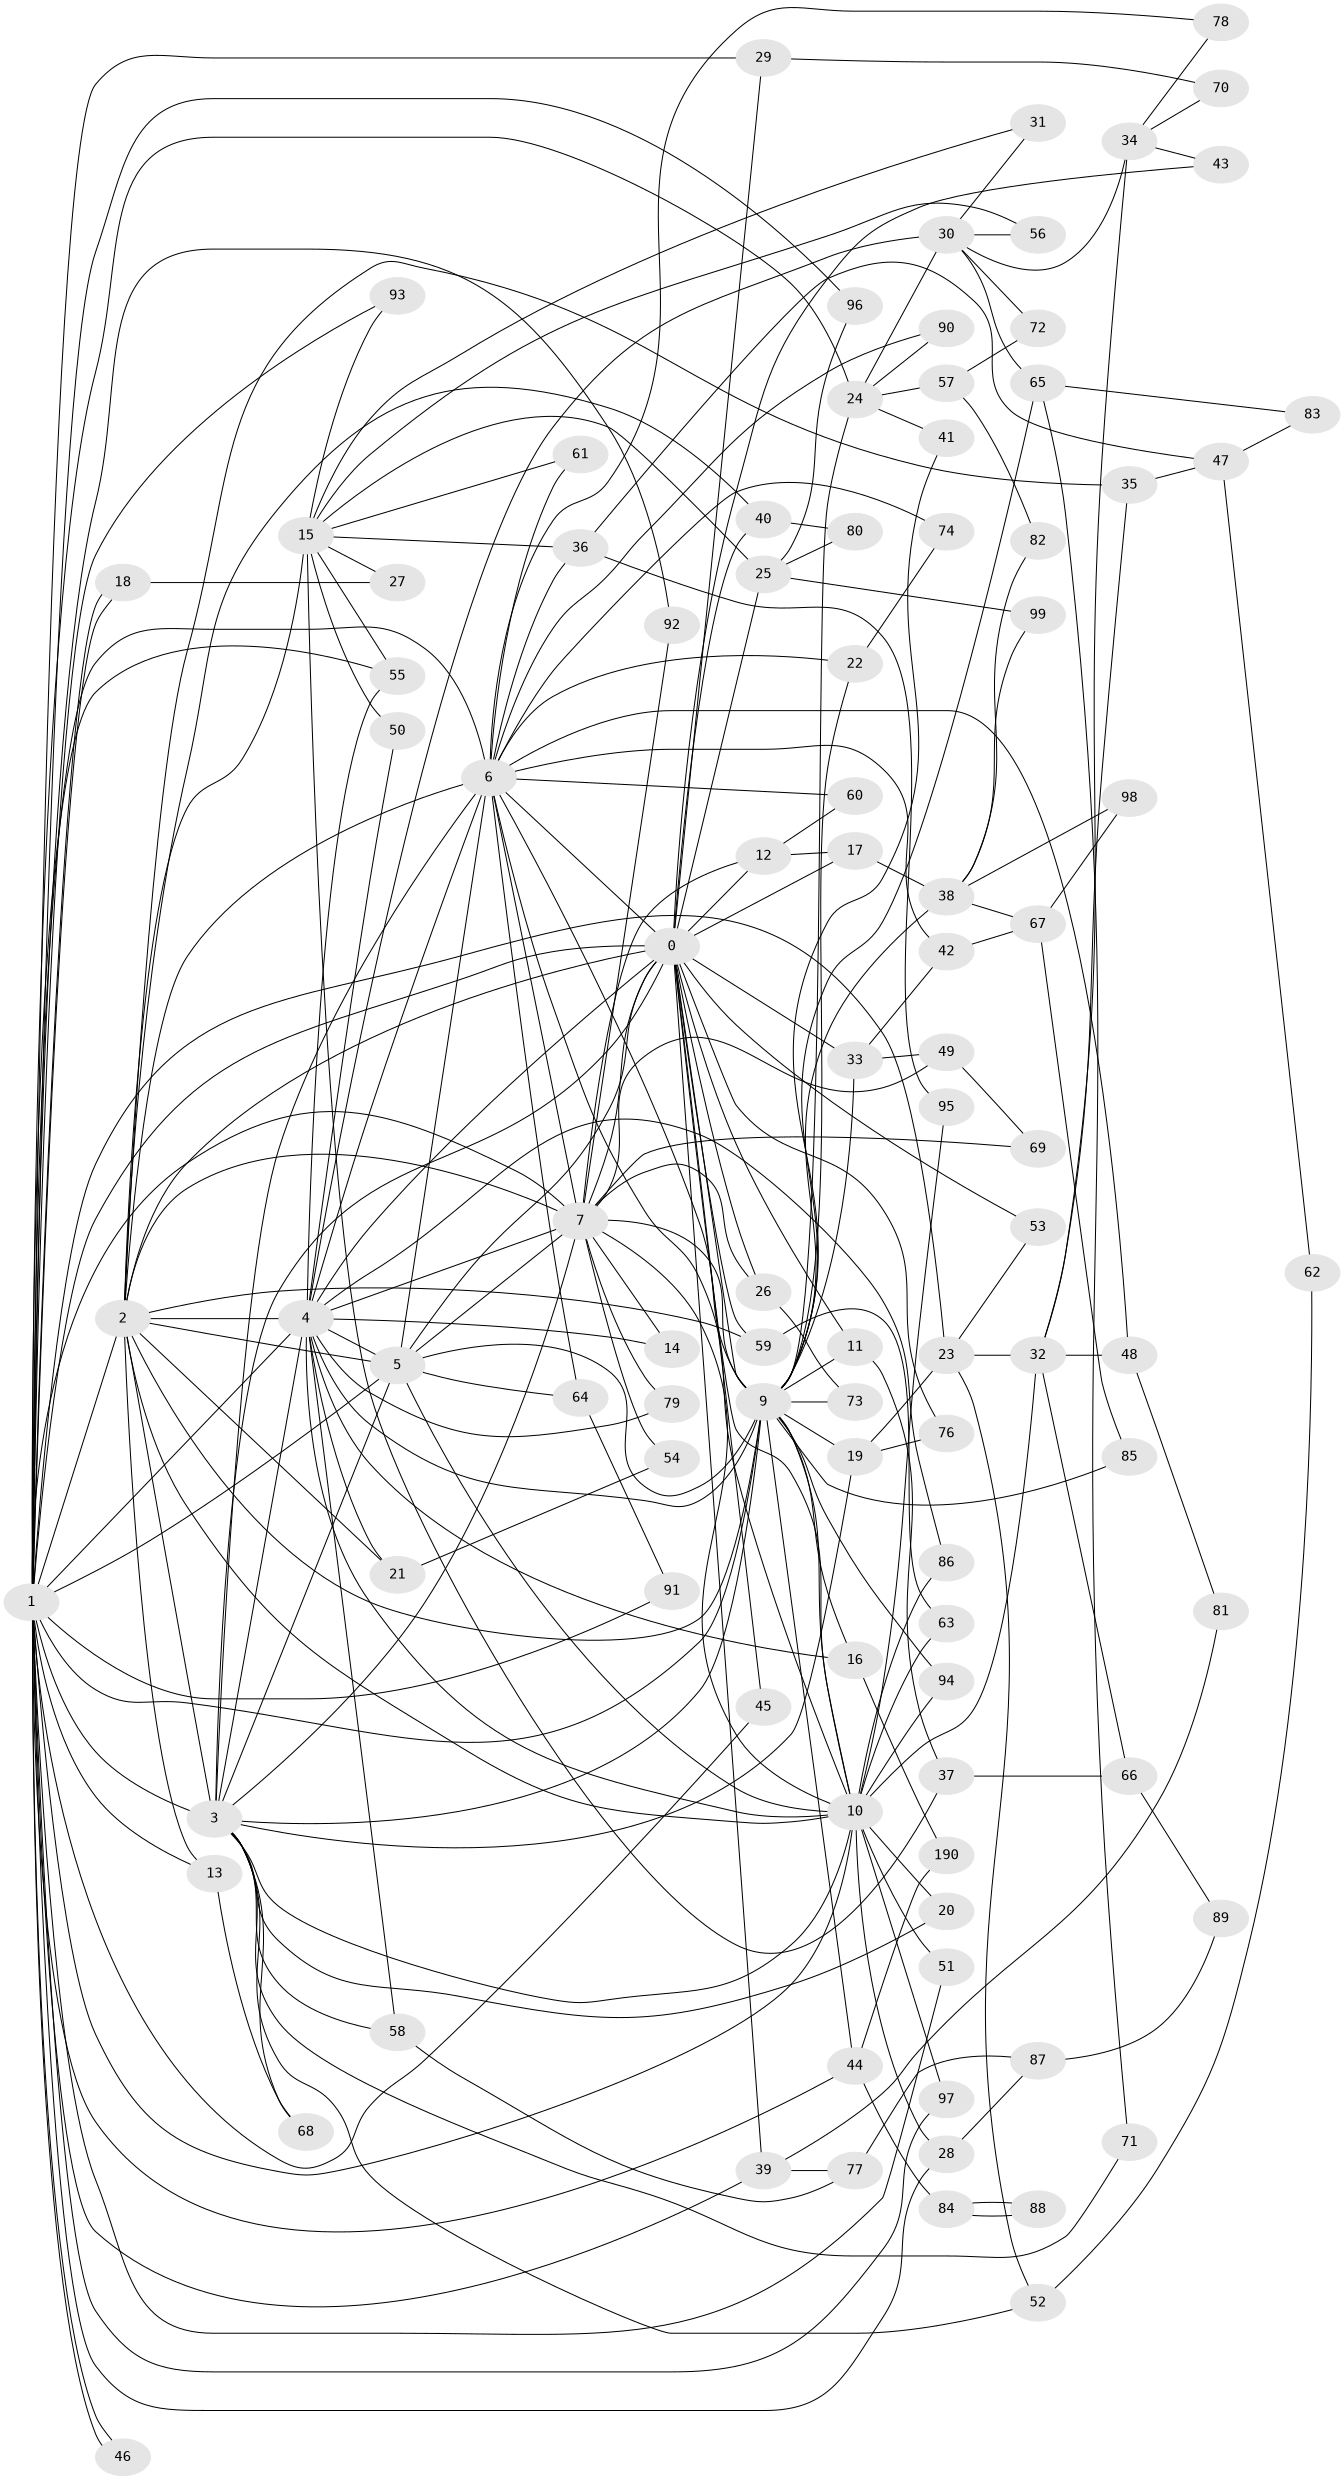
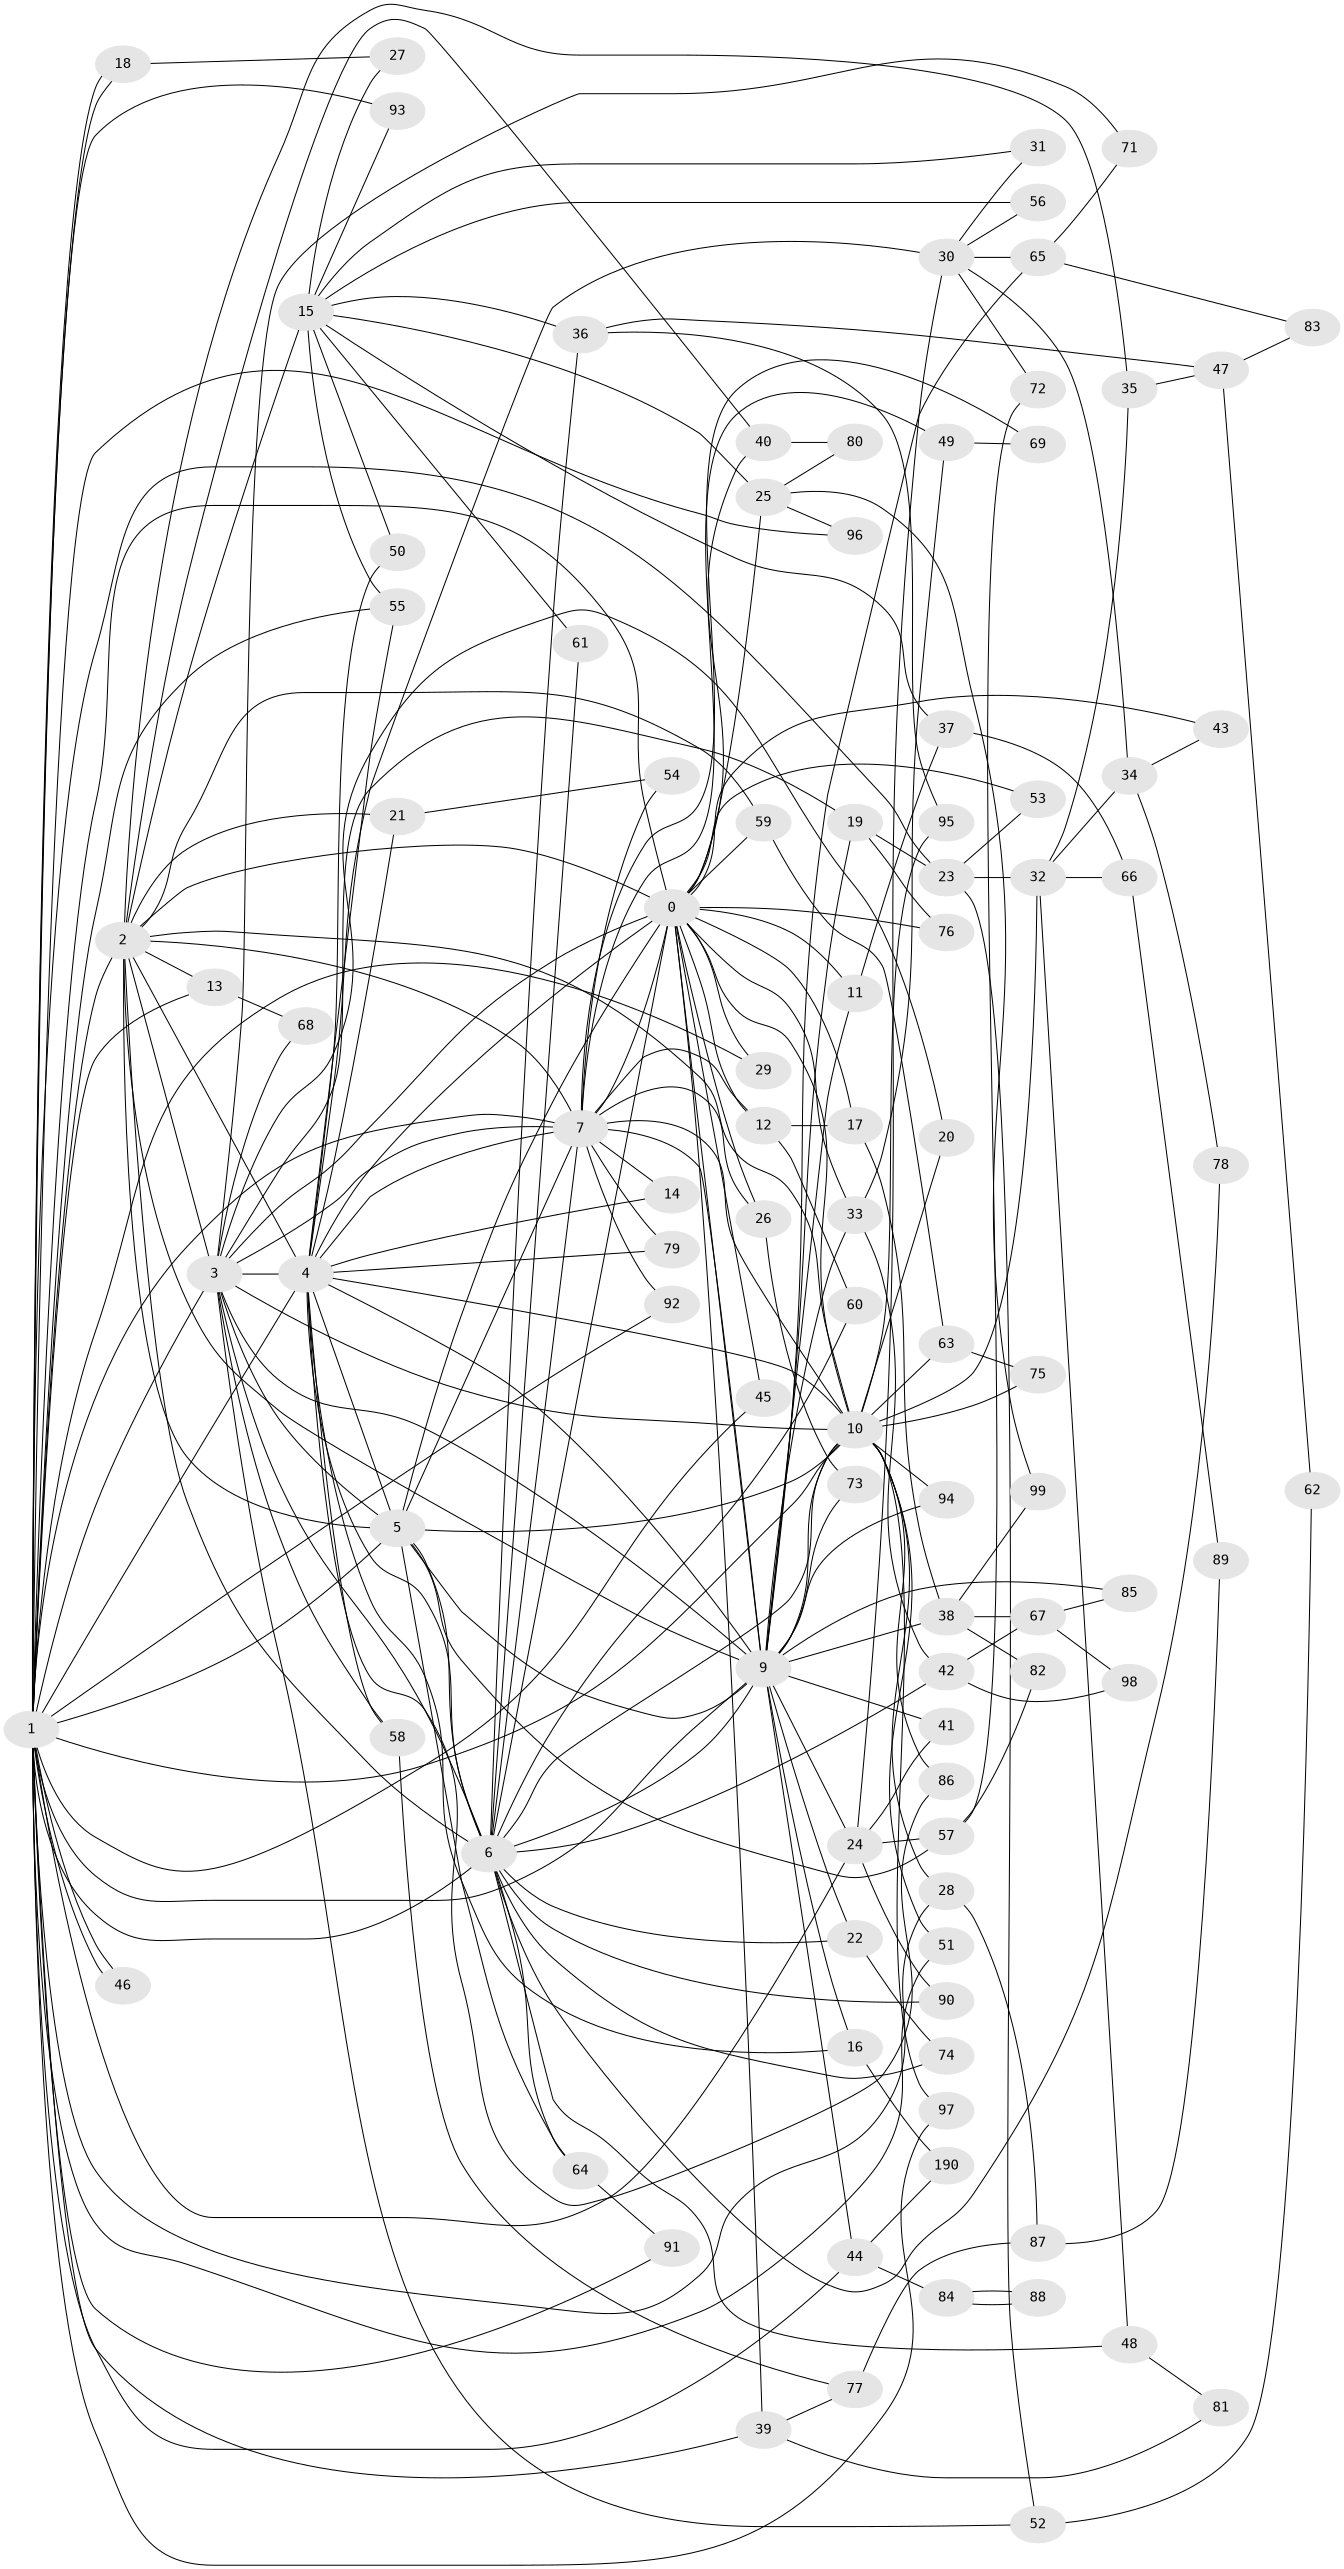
(1221, 88) -> none
(1038, 847) -> (1035, 1702)
none -> (1038, 1375)
none -> (614, 1797)
